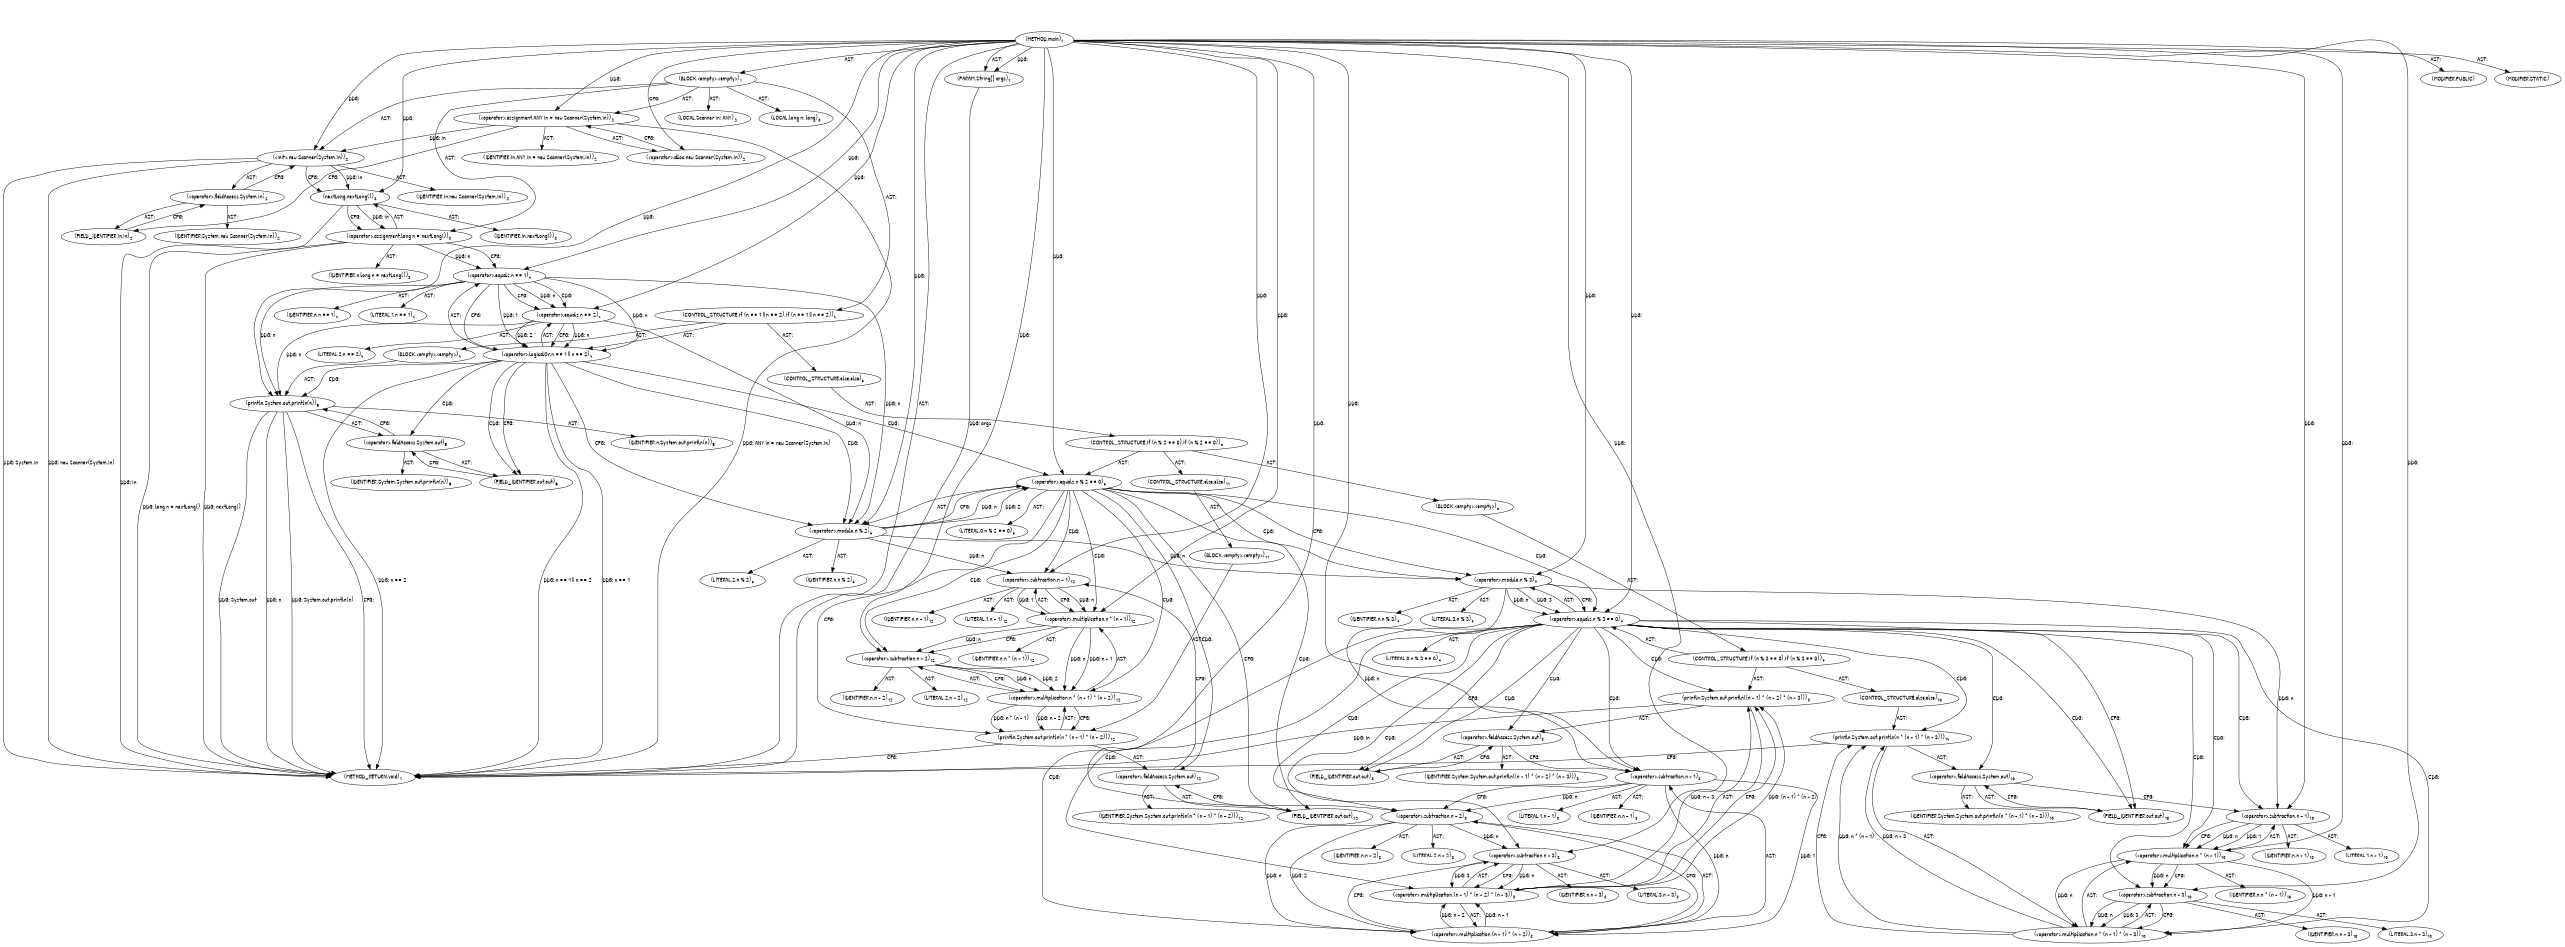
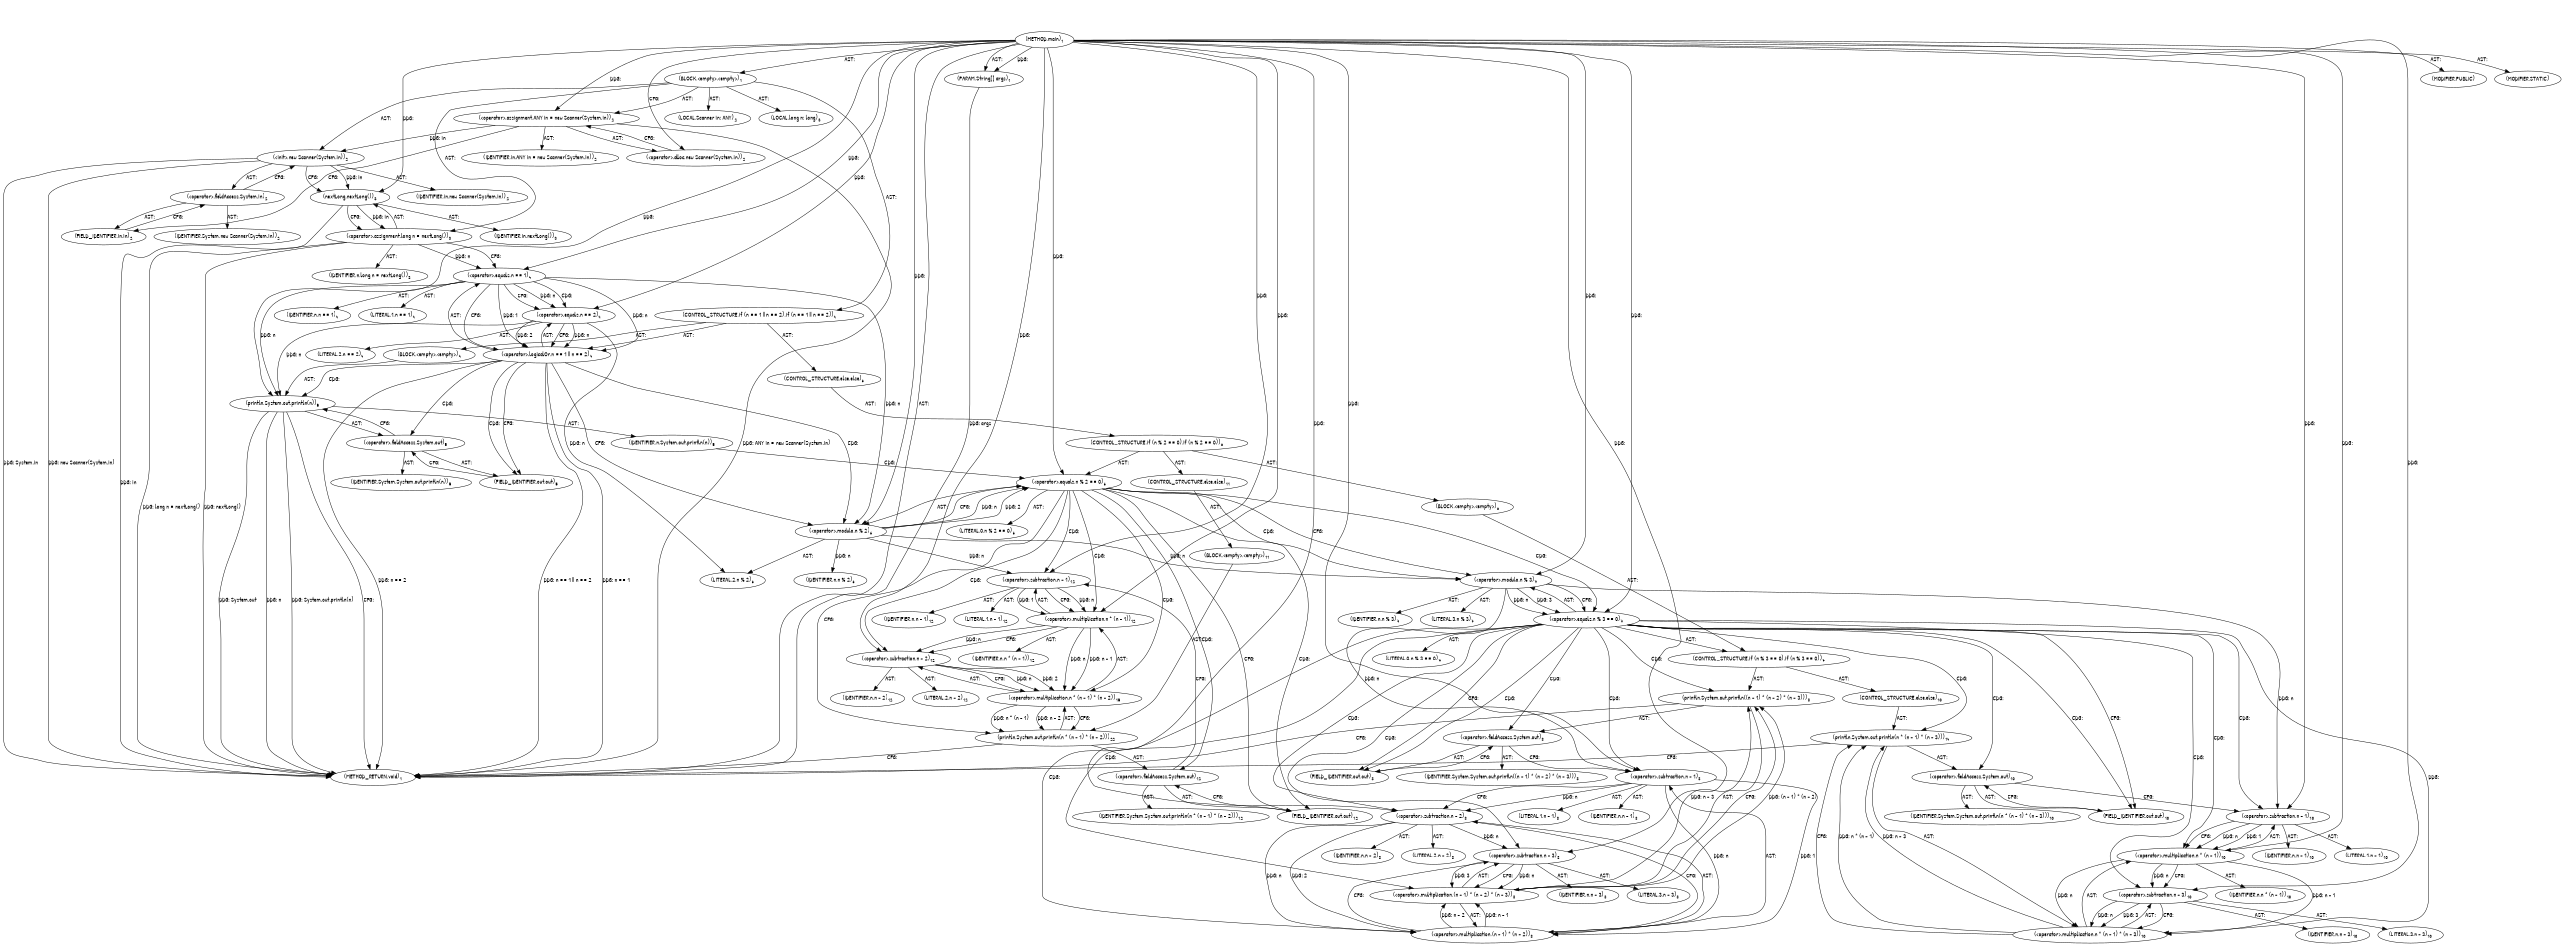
(644, 44) -> none
(775, 392) -> (581, 462)
(816, 409) -> (868, 464)
(843, 556) -> (843, 556)
(1651, 645) -> (1669, 639)
(1118, 698) -> (1118, 698)
(1113, 737) -> (1113, 737)
(1362, 738) -> (1362, 738)
(2435, 777) -> (2435, 777)
